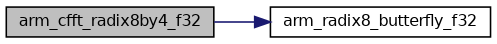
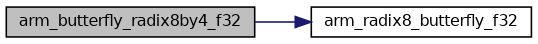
(110, 22) -> (130, 22)
